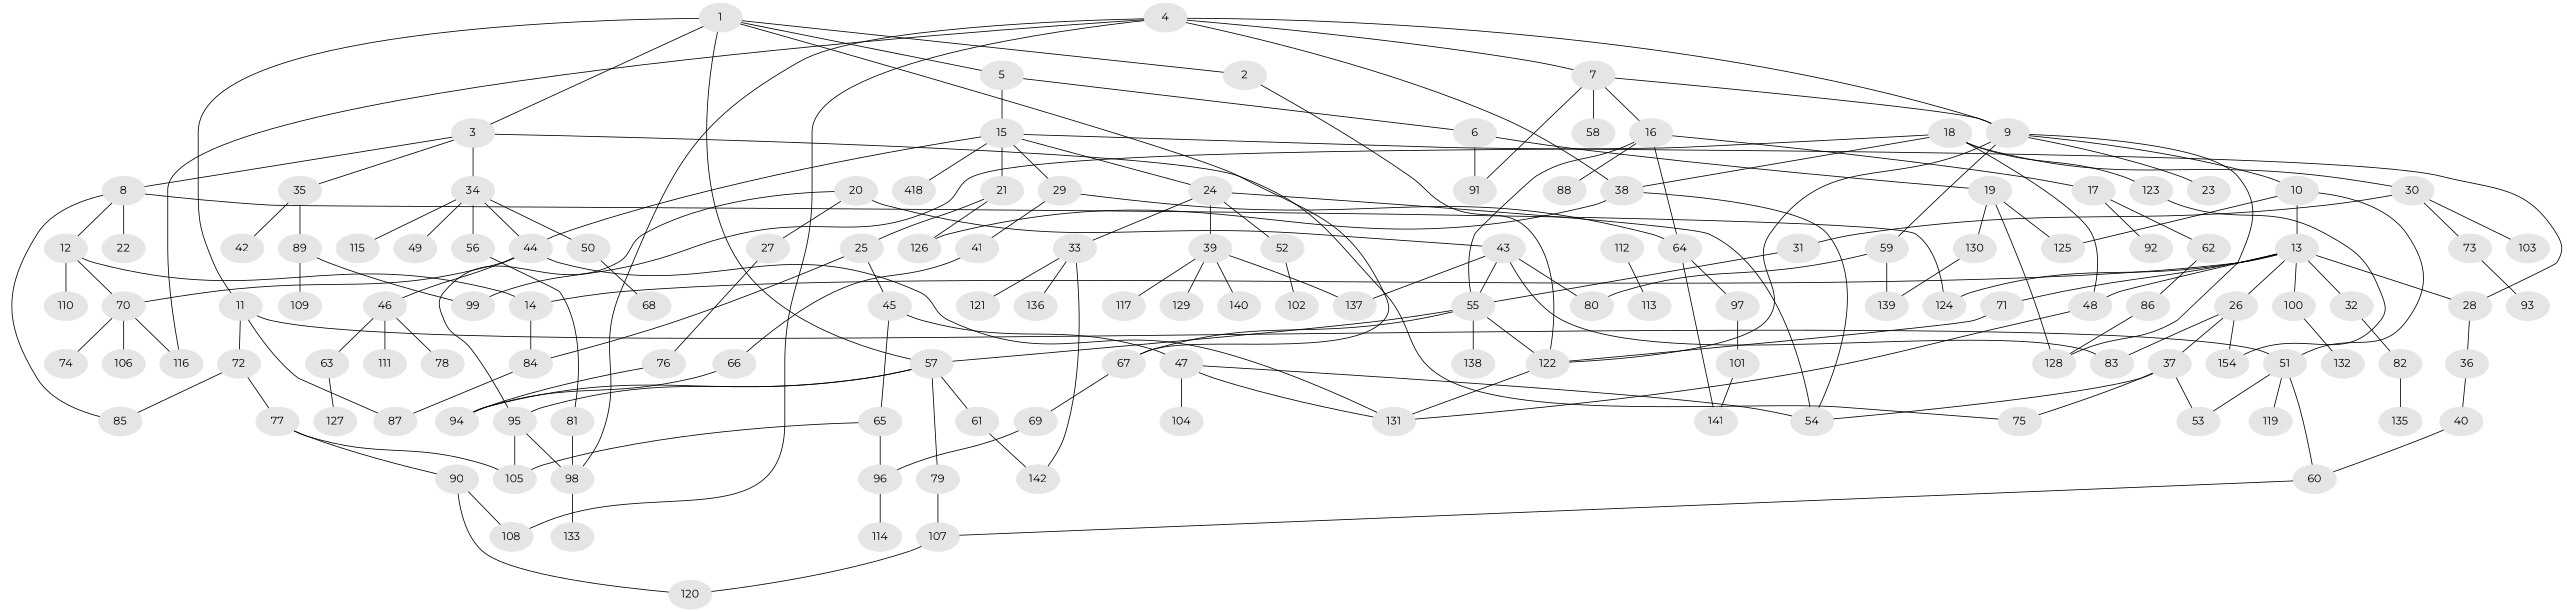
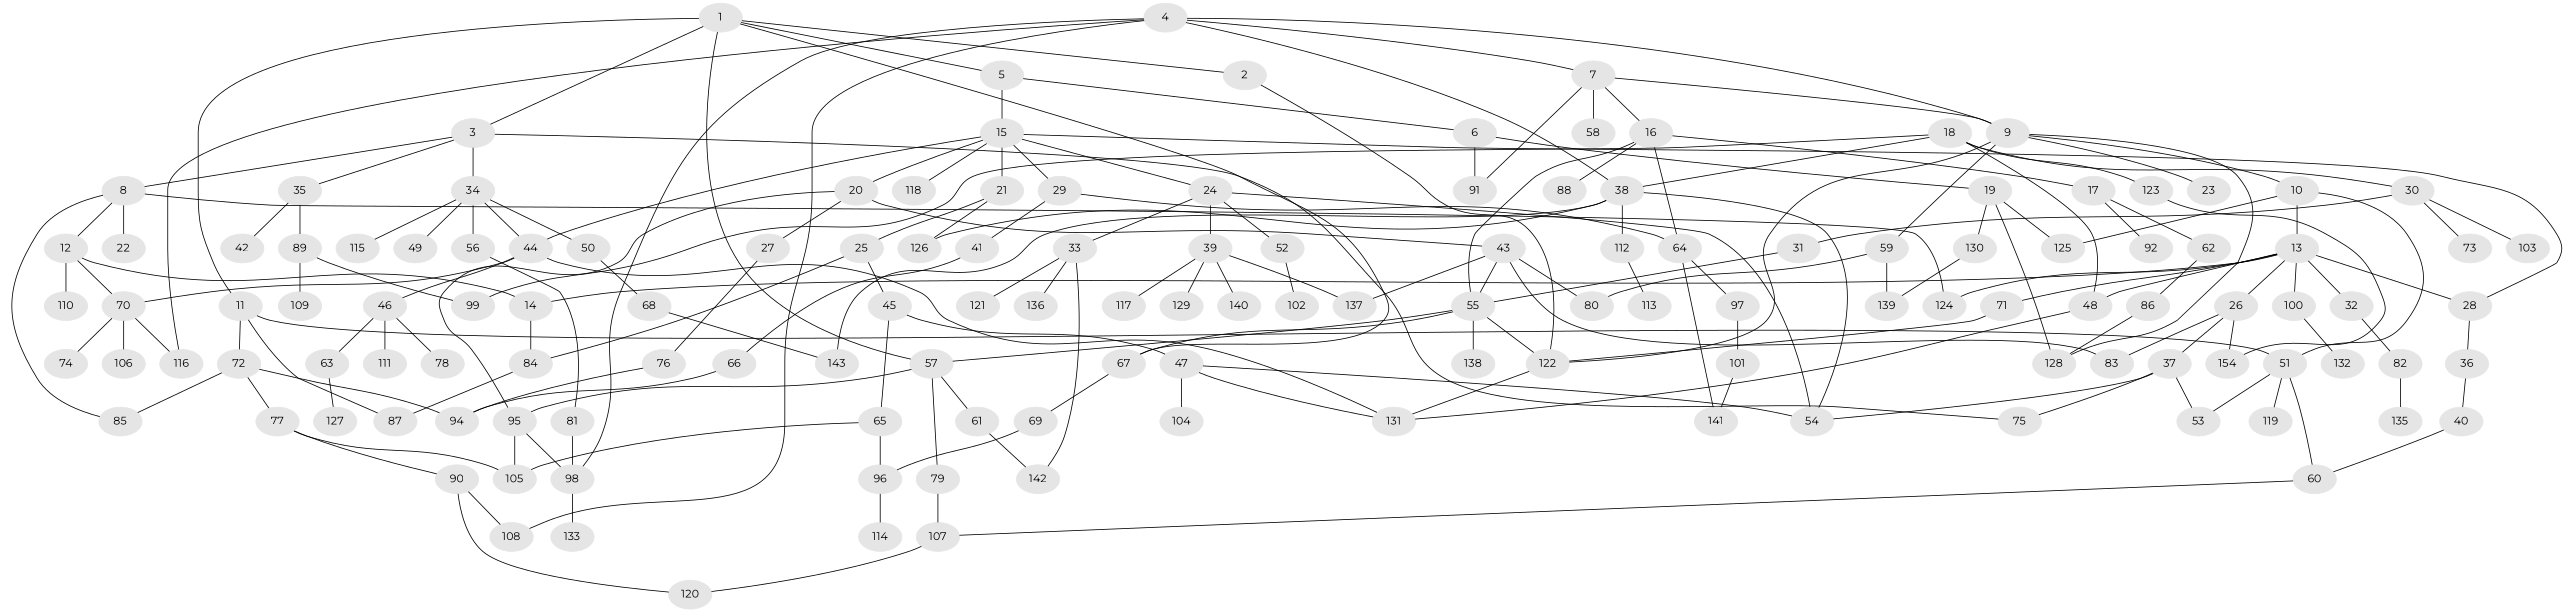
none -> (928, 160)
(914, 191) -> (914, 191)
none -> (1622, 213)
(2528, 306) -> none
none -> (837, 364)
(692, 386) -> (350, 389)
